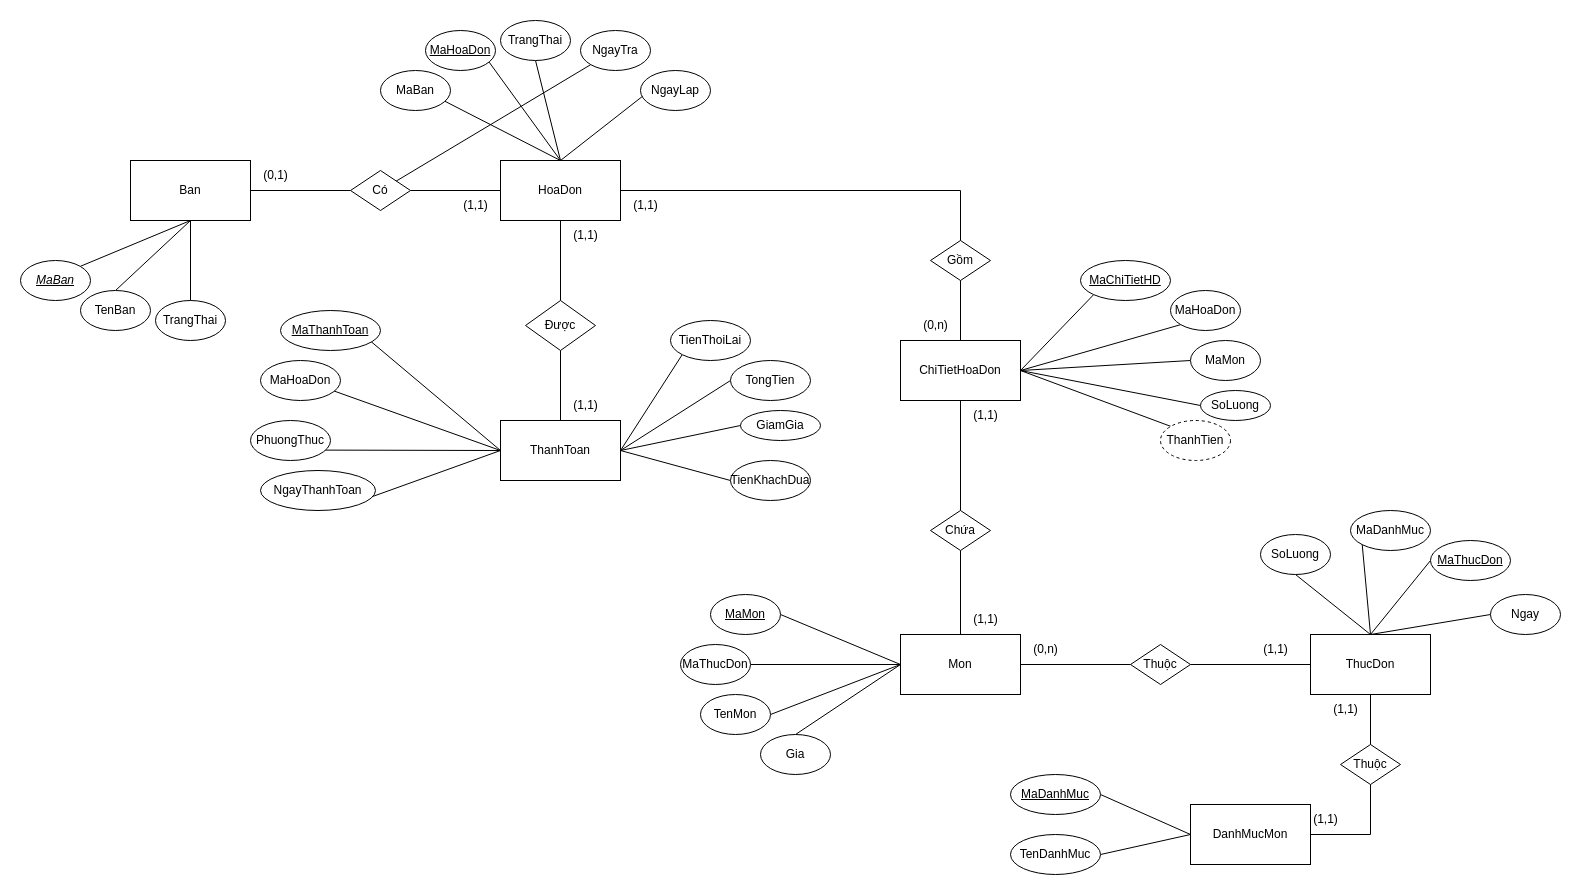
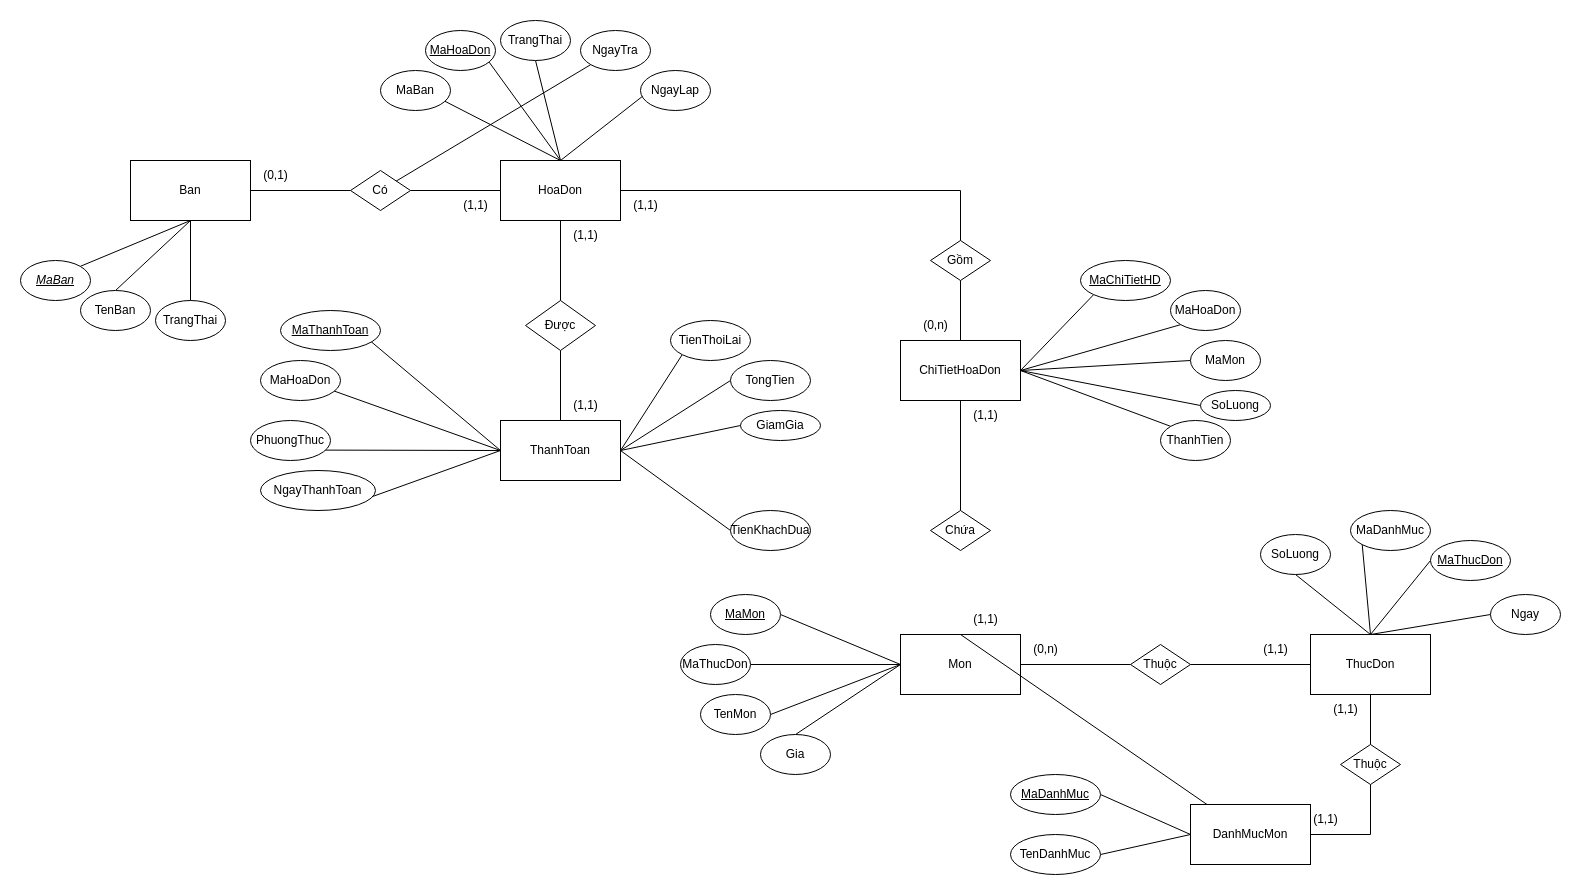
(1196, 441) -> (1196, 441)
(771, 481) -> (771, 531)
(961, 593) -> (1083, 719)
